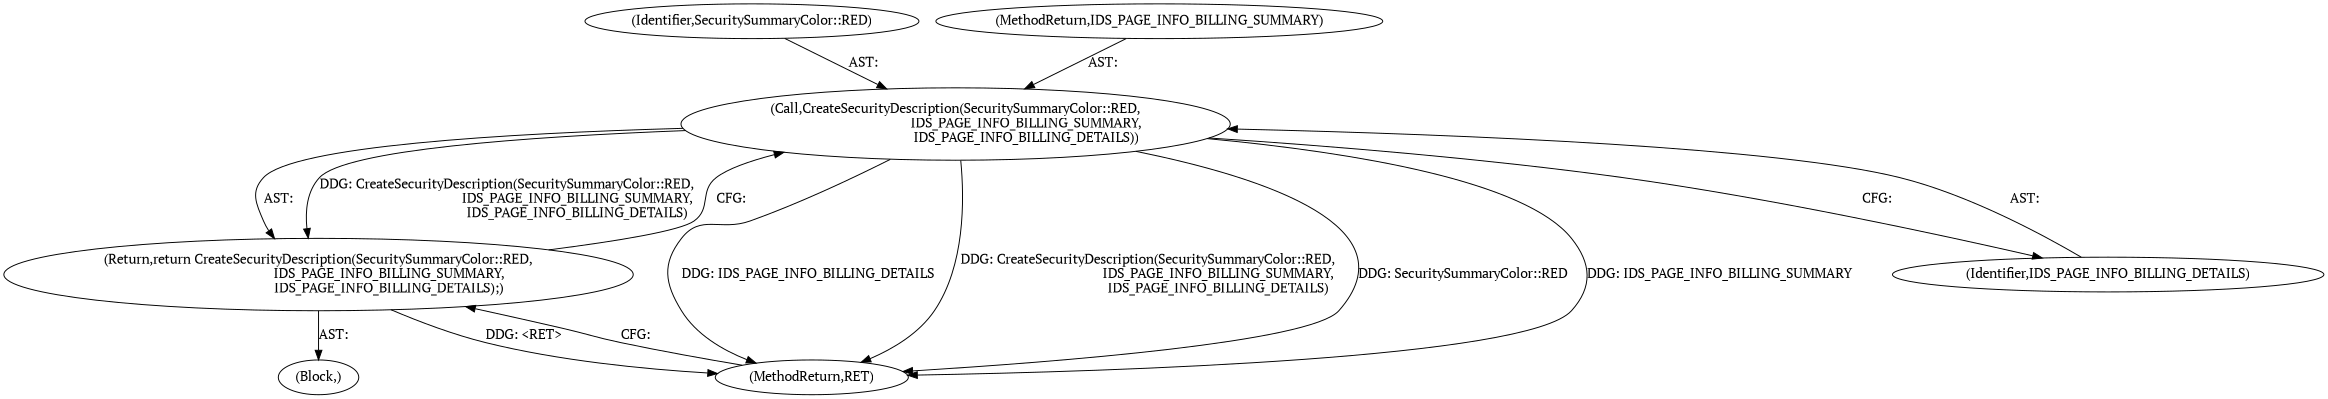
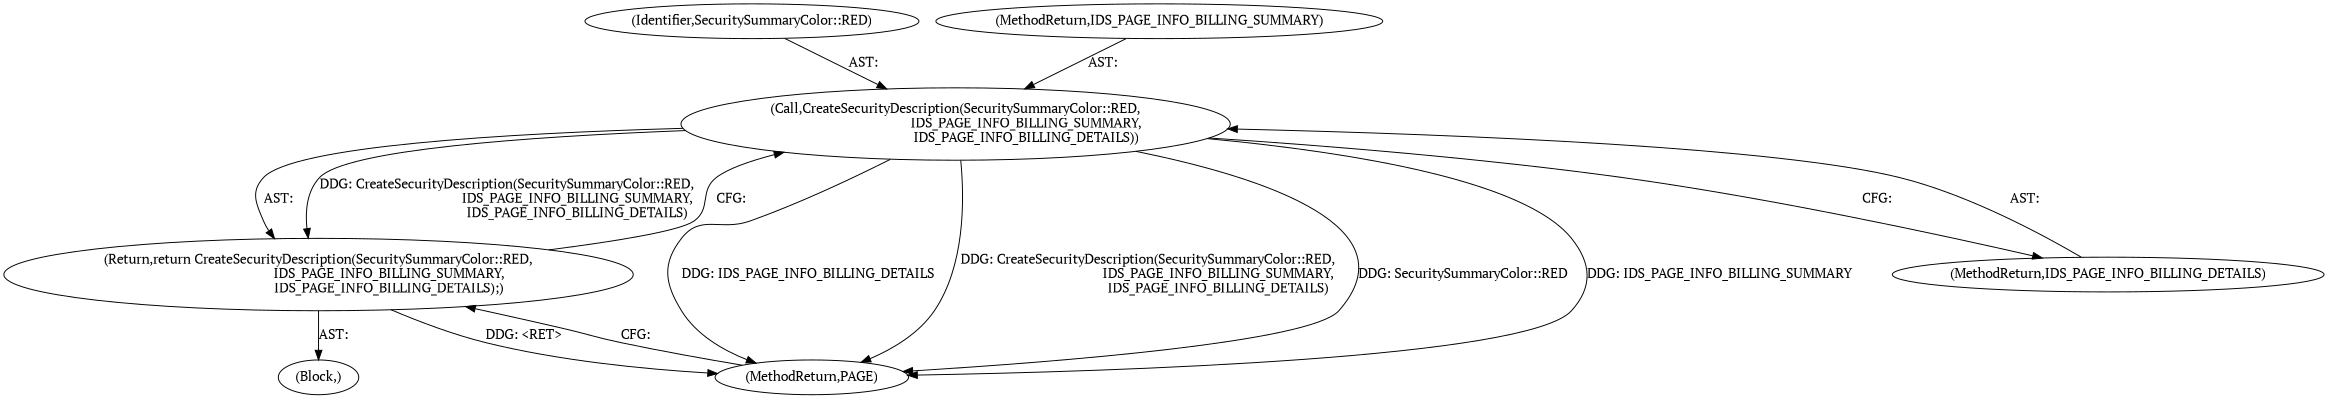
(2108, 275) -> (2108, 275)
(812, 377) -> (812, 377)
